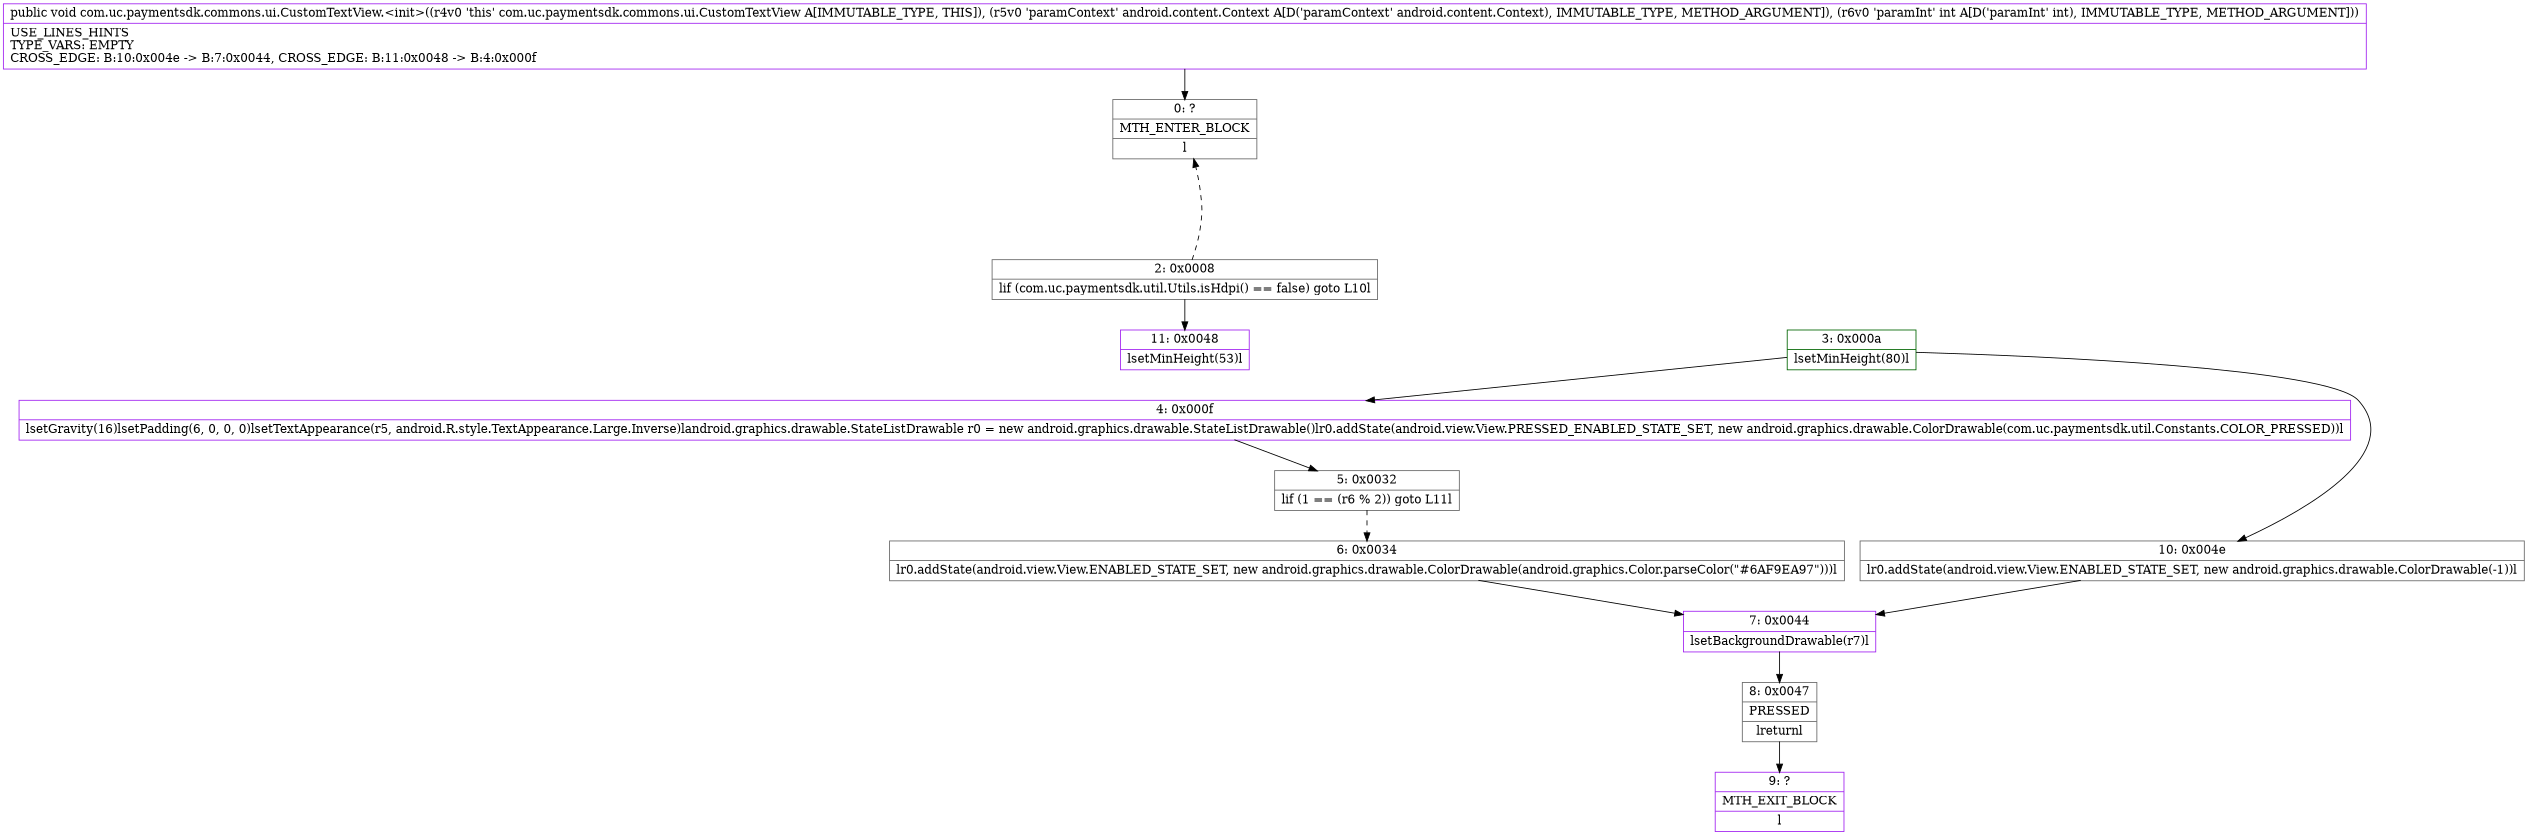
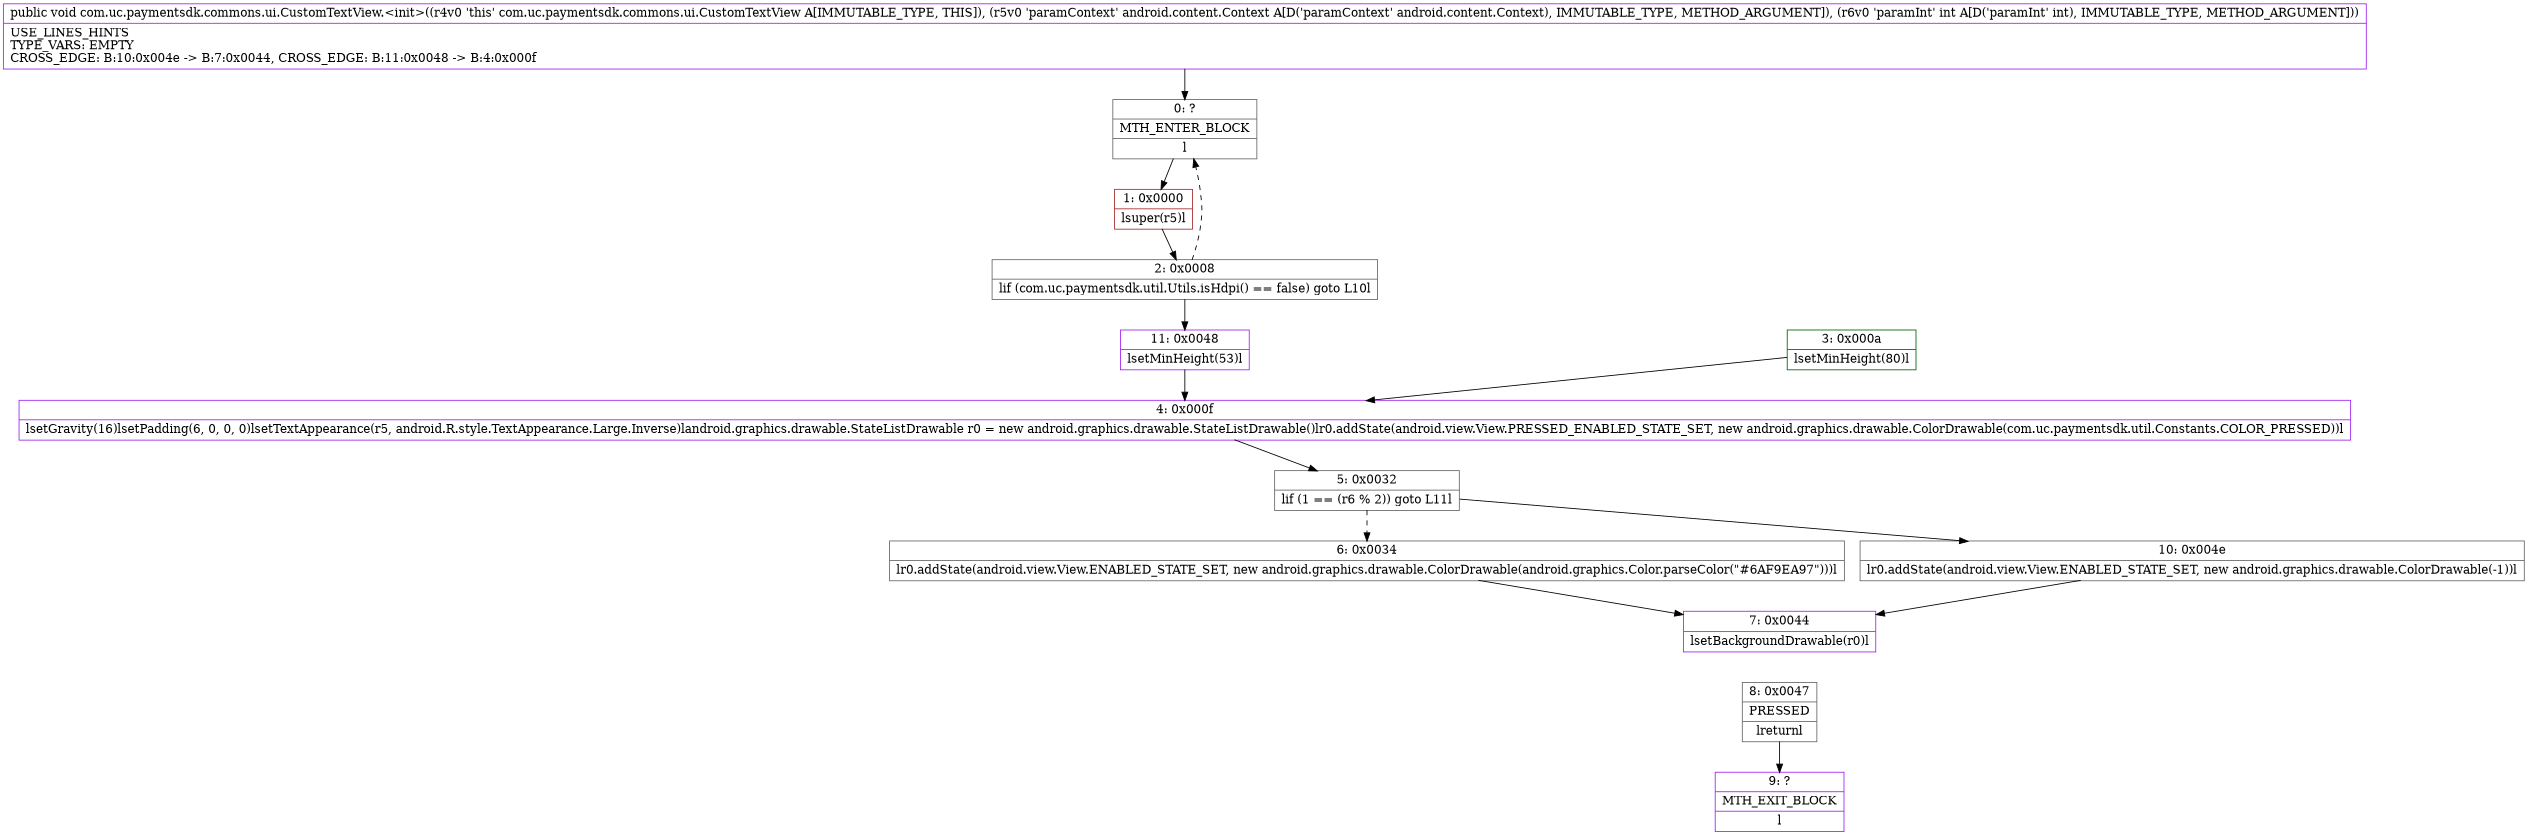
none -> (1153, 209)
(2241, 372) -> (1710, 520)
none -> (1185, 381)
(1780, 641) -> (1780, 641)
(1780, 663) -> none
